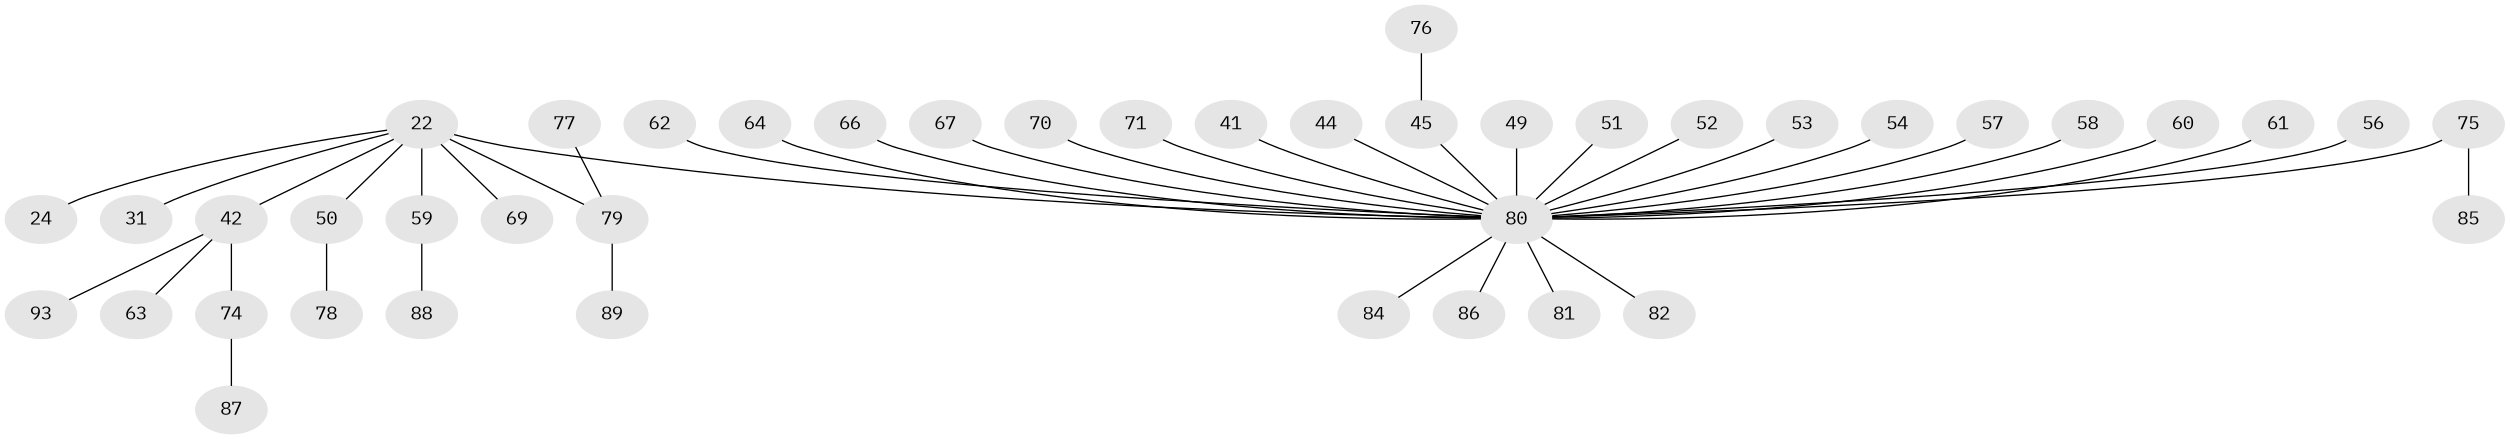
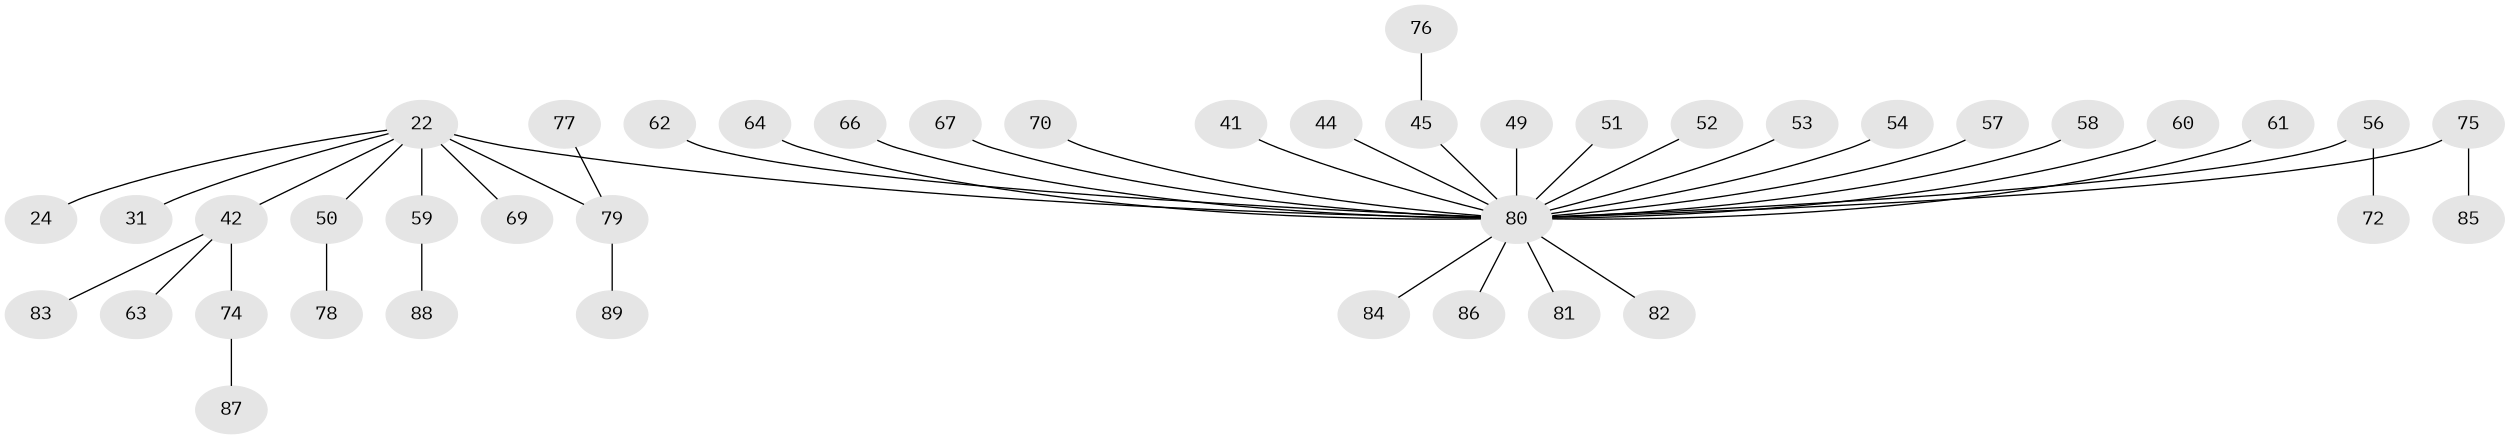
(1136, 124) -> none
none -> (2373, 219)
(41, 315) -> (41, 315)
